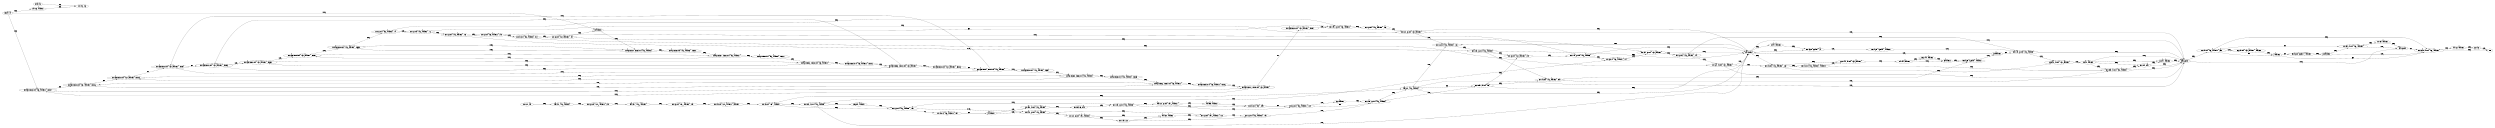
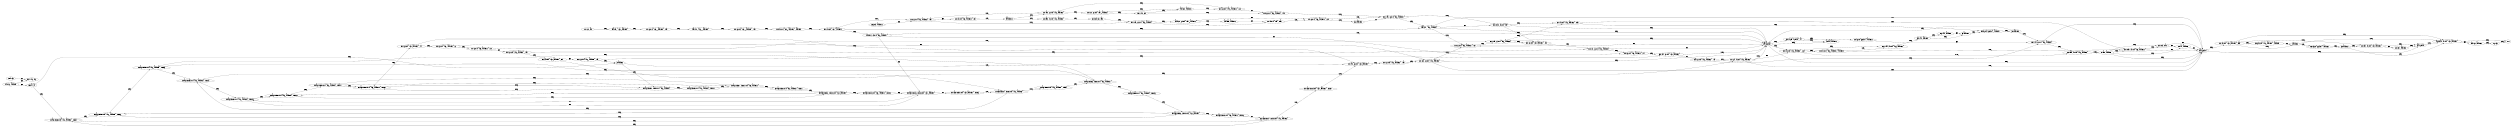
(21, 11) -> (22, 85)
(1793, 47) -> (1813, 41)
(839, 104) -> (899, 64)
